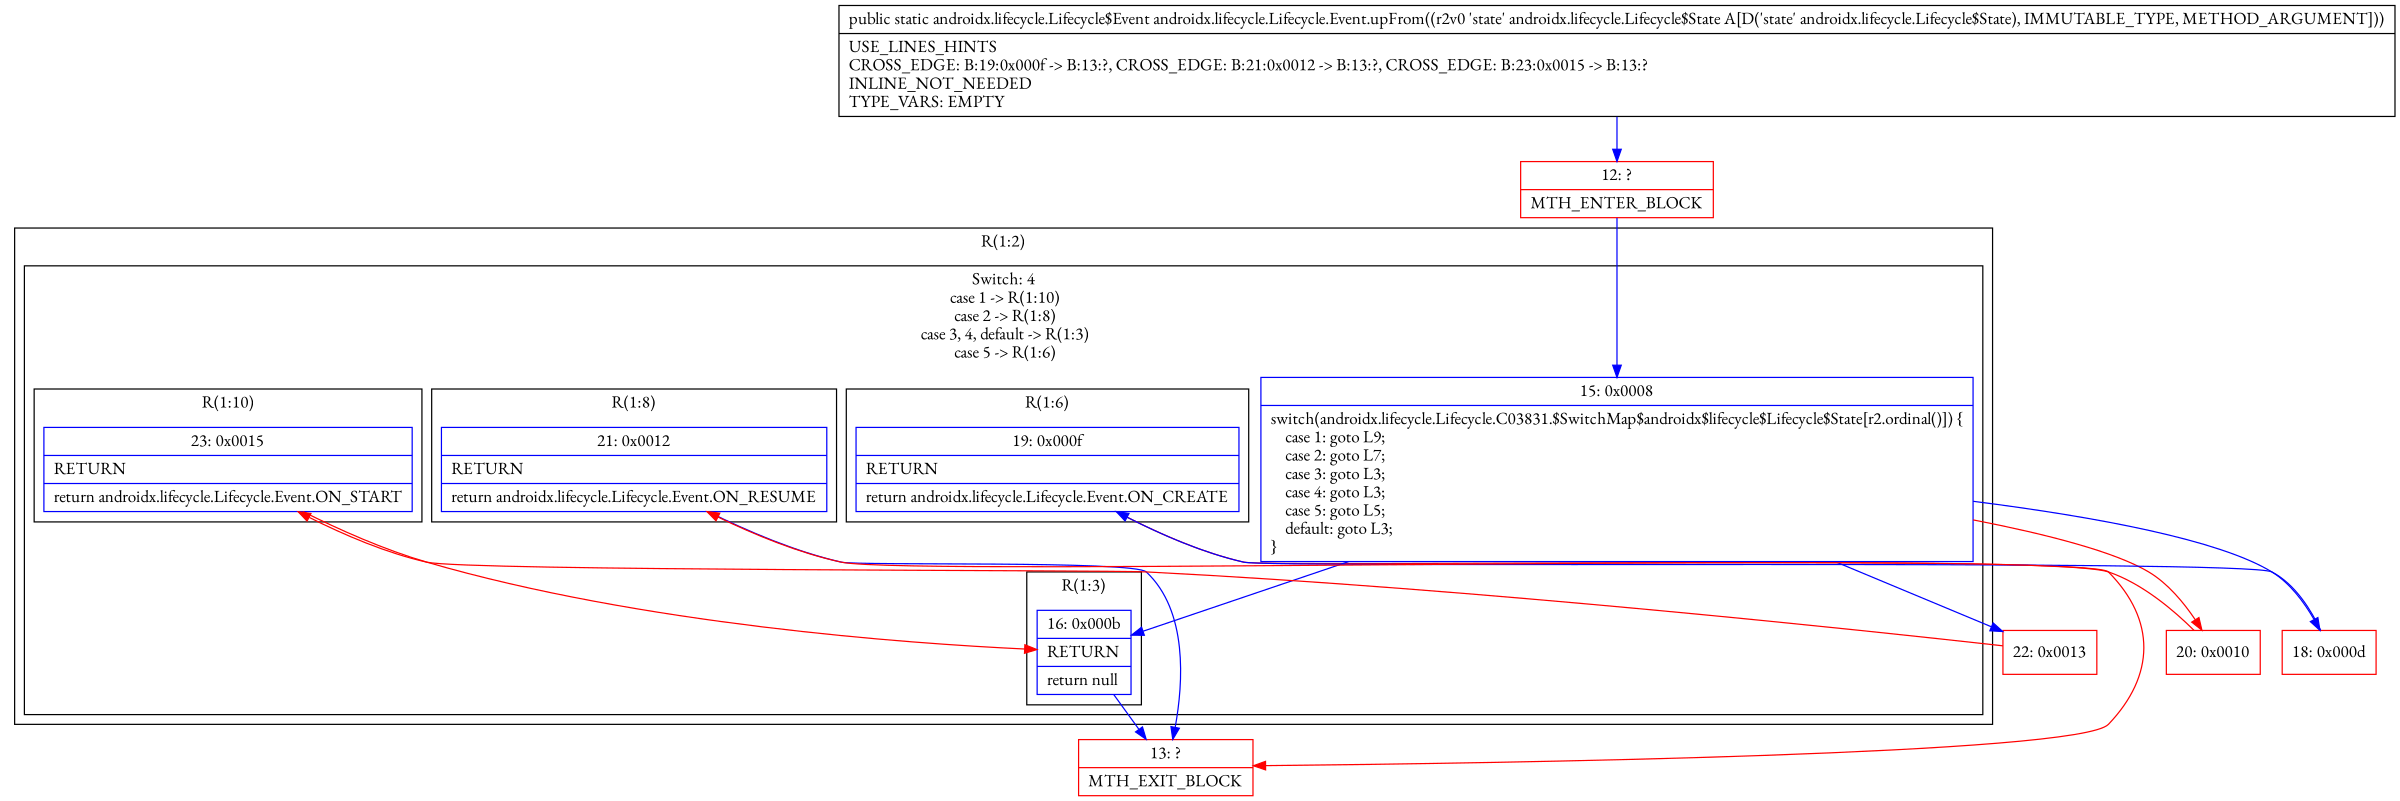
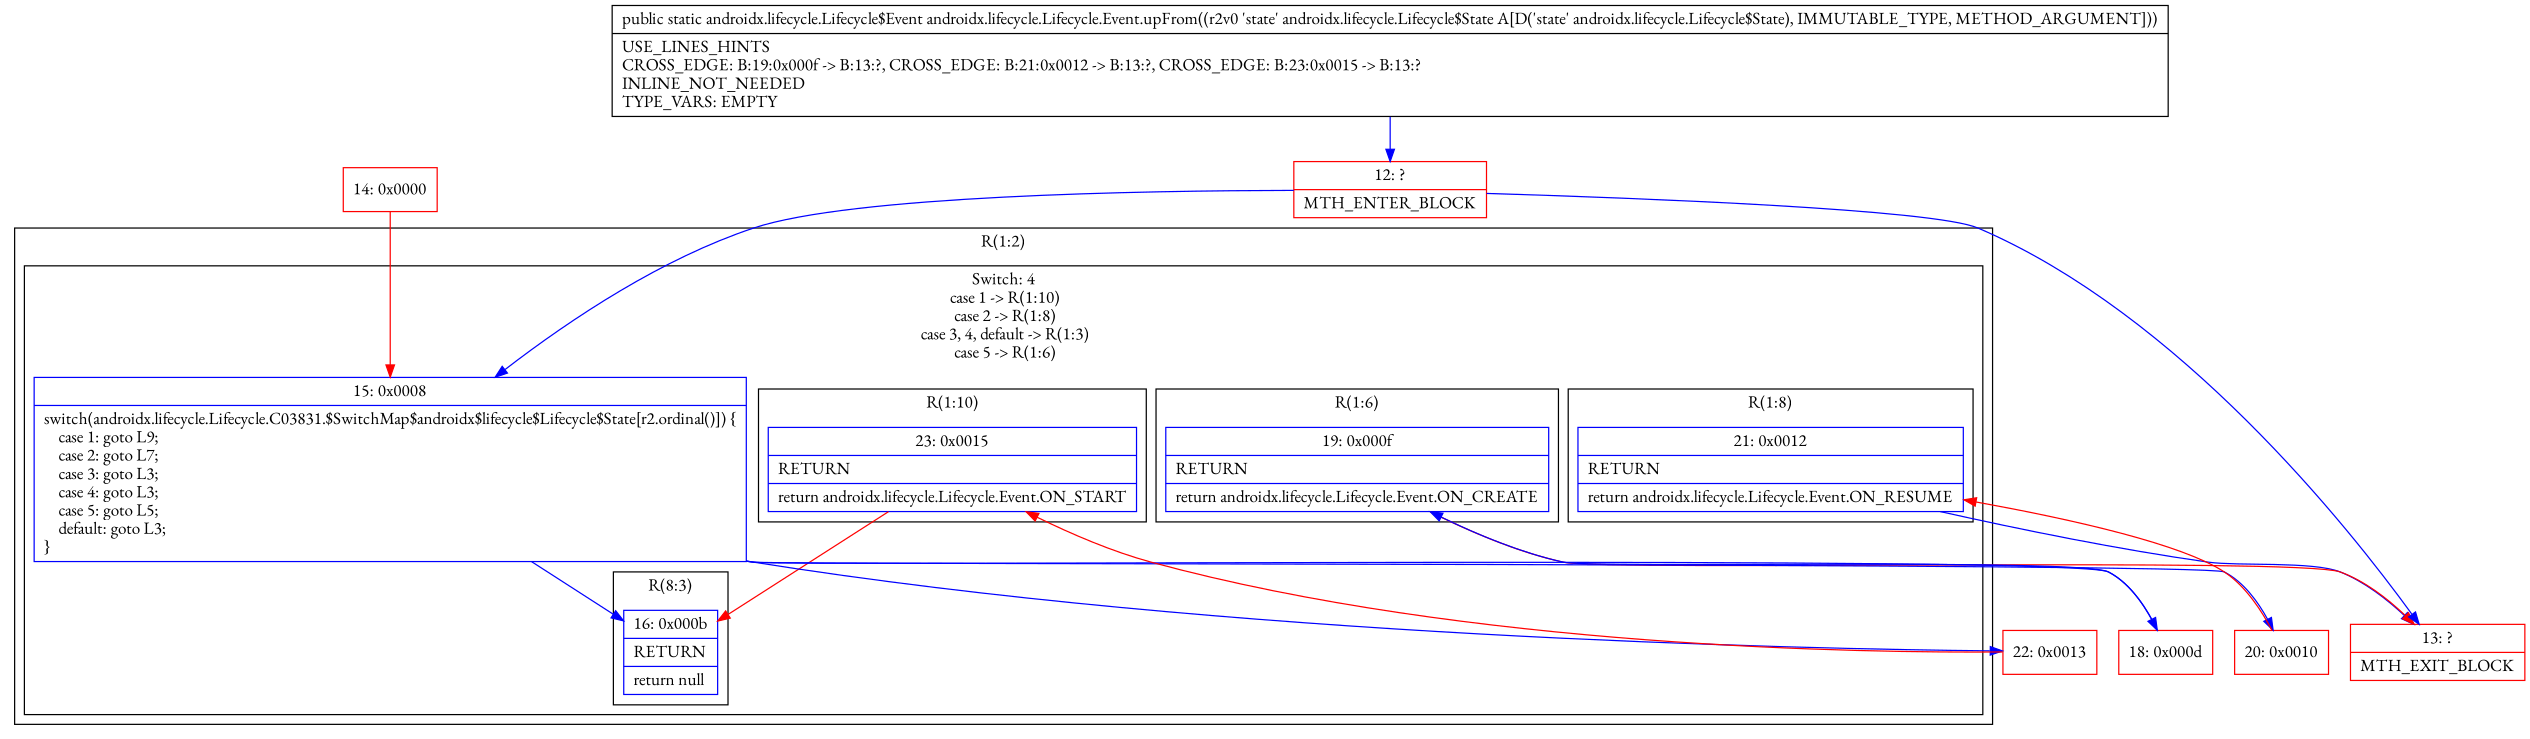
none -> (390, 190)
(2095, 550) -> (1518, 565)
(1084, 586) -> (671, 586)
(1126, 712) -> (2020, 249)
